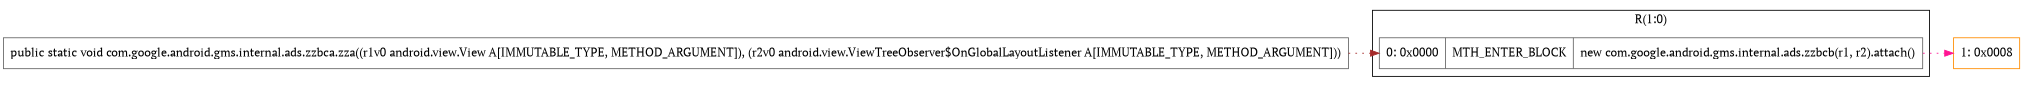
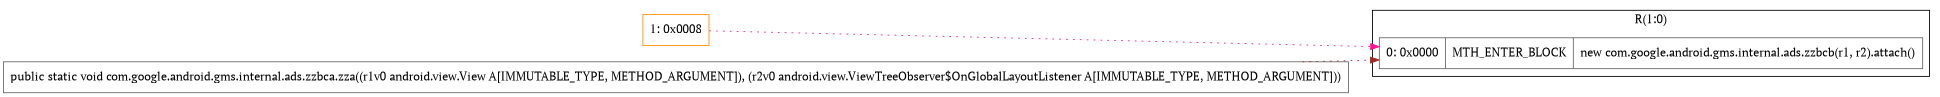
(1935, 53) -> (1040, 39)
